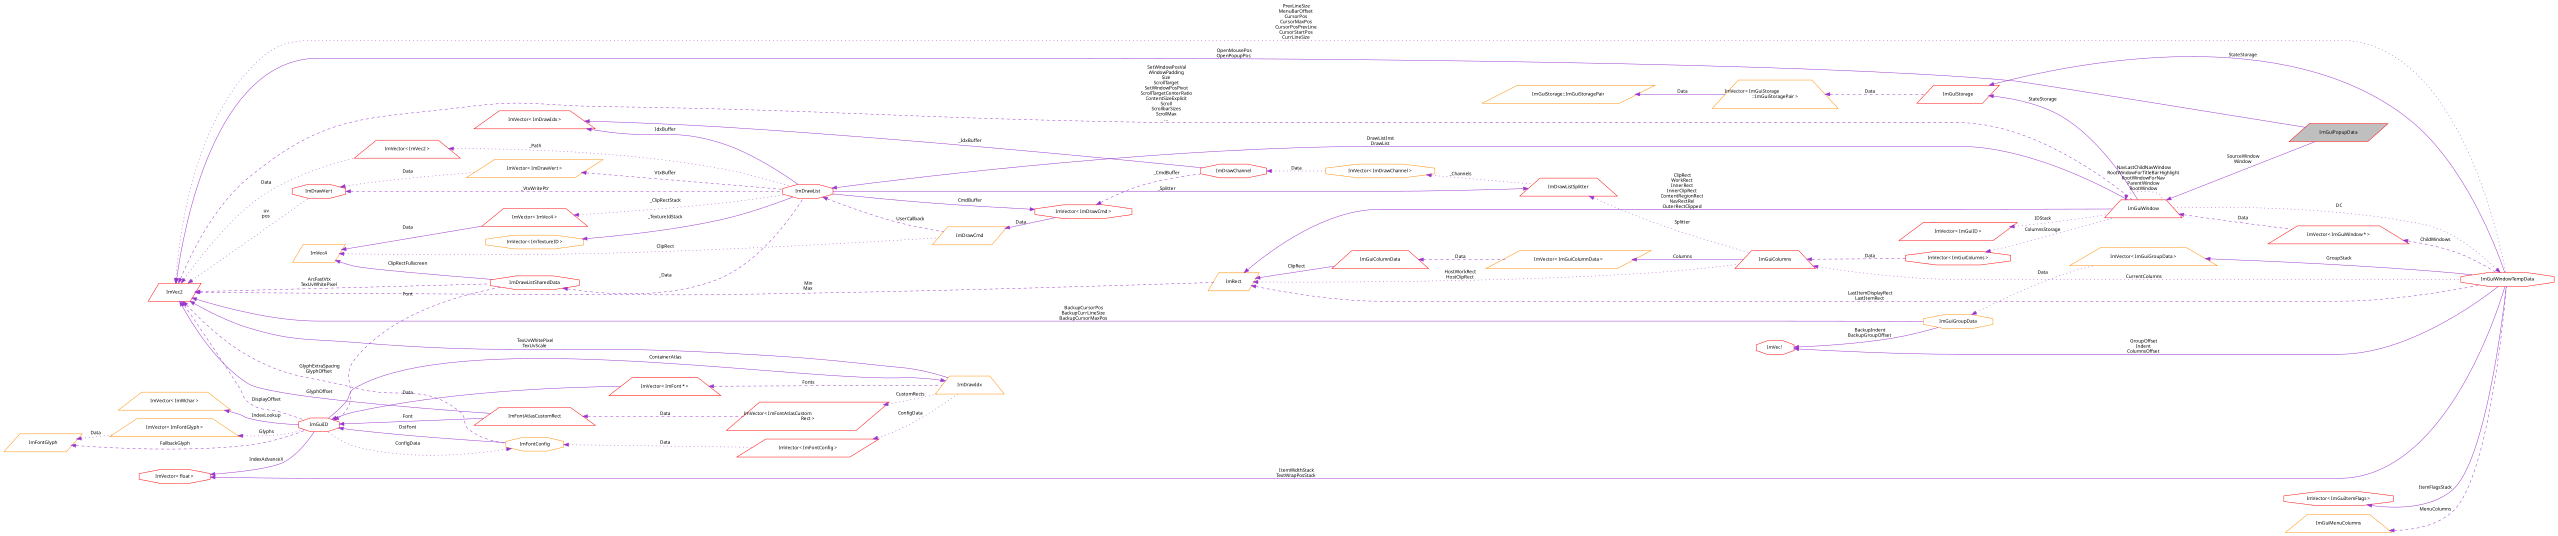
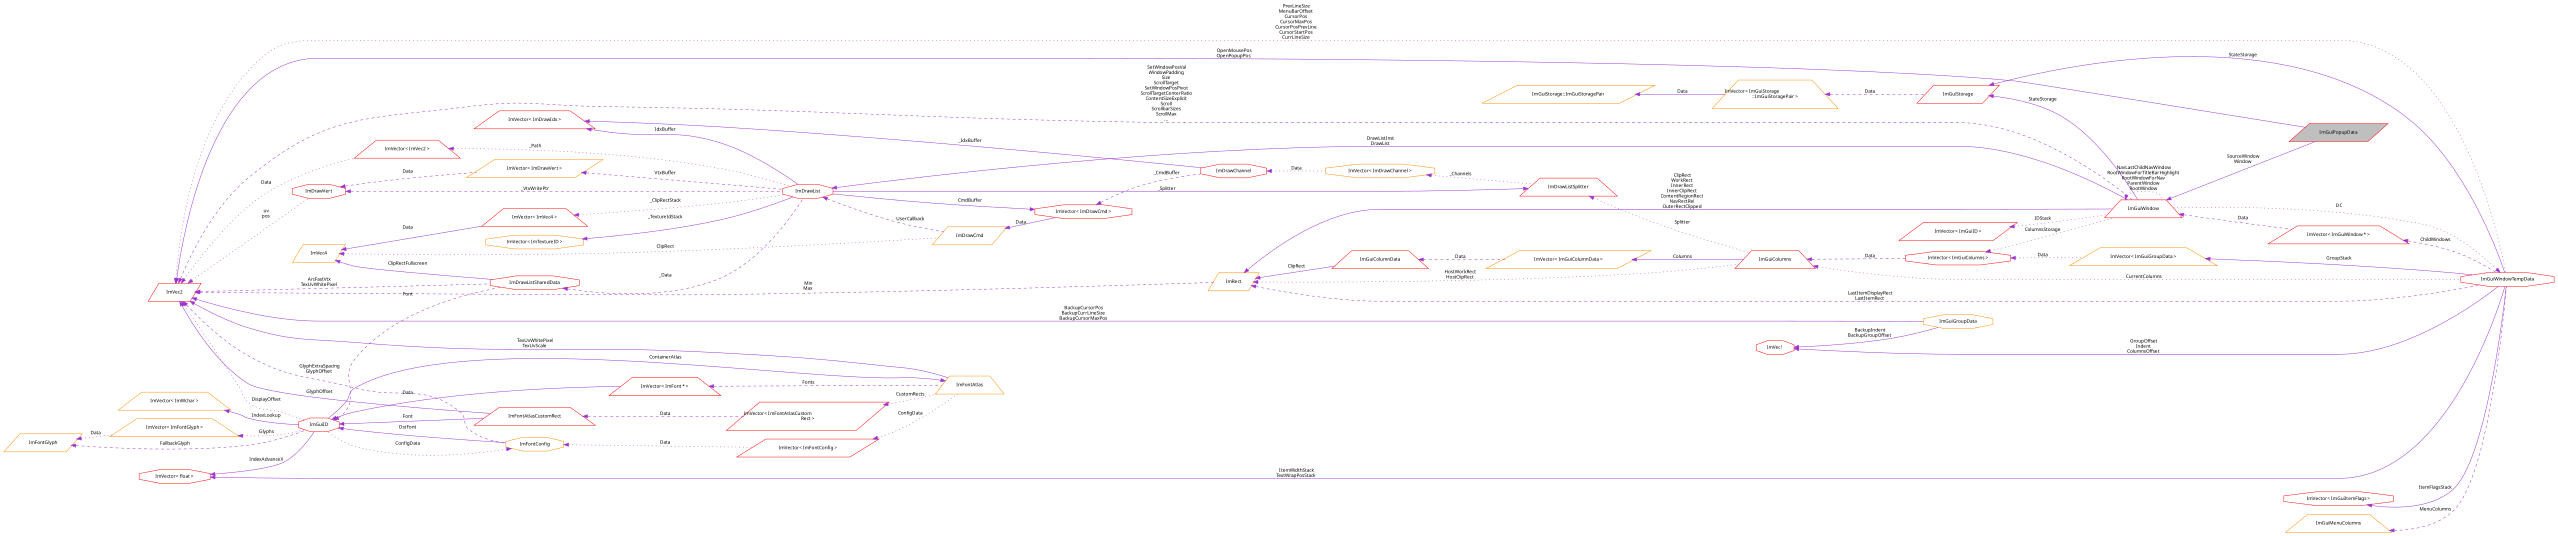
(411, 178) -> (411, 178)
(2034, 286) -> (2050, 258)
(233, 378) -> (233, 378)
(970, 385) -> (970, 385)
